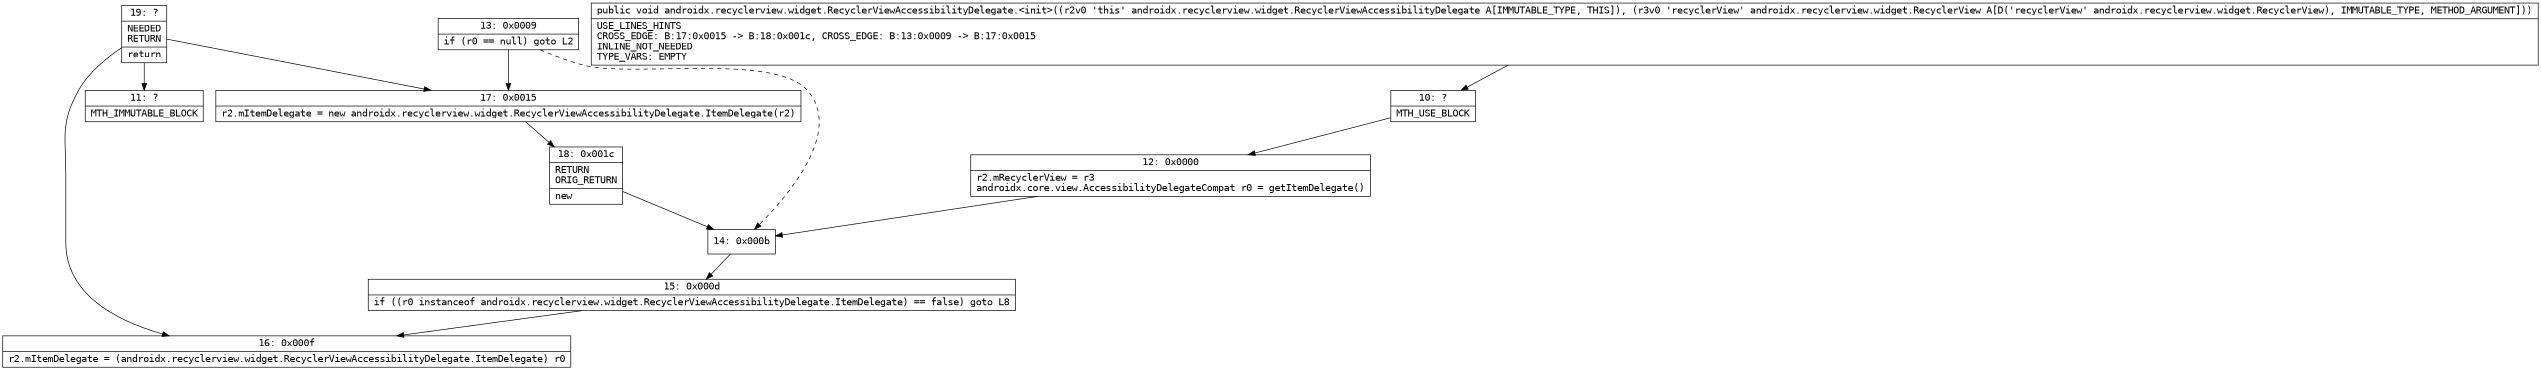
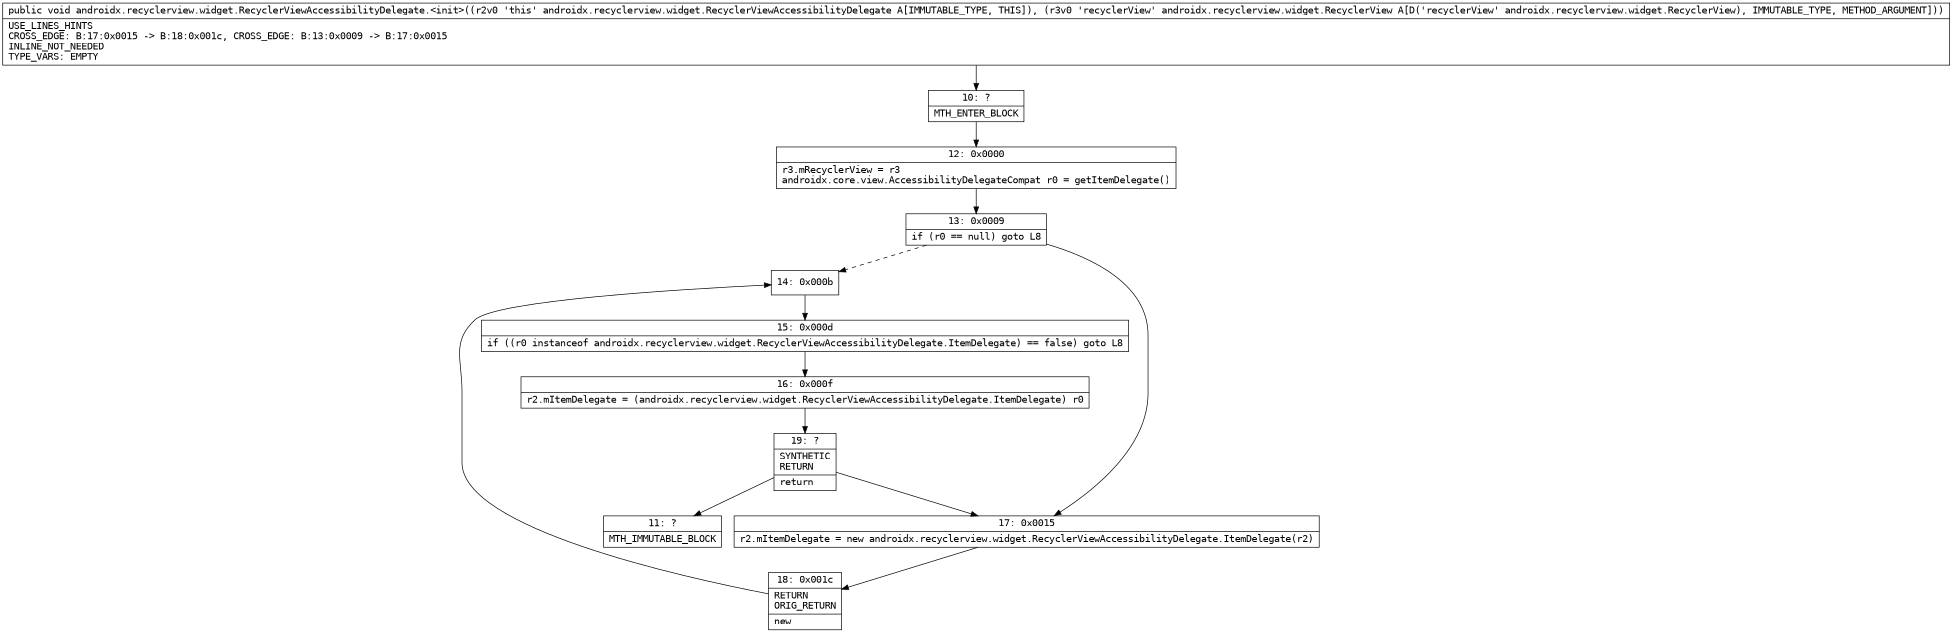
(144, 29) -> (805, 457)
(508, 42) -> (976, 237)
(1433, 114) -> (976, 114)
(1036, 178) -> (841, 170)
(66, 206) -> (805, 417)
(910, 216) -> (976, 198)
